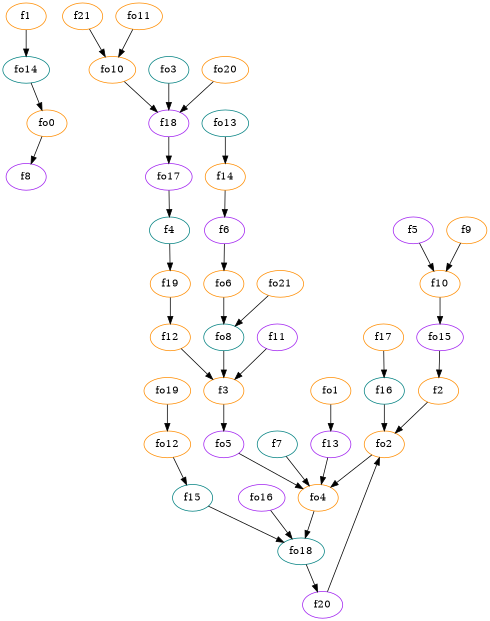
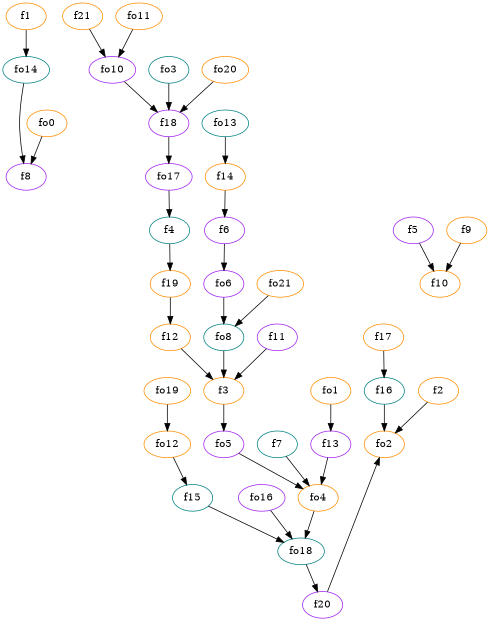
(112, 70) -> (112, 70)
(35, 93) -> (20, 120)
(224, 284) -> (224, 284)
(440, 337) -> none
(354, 469) -> none
